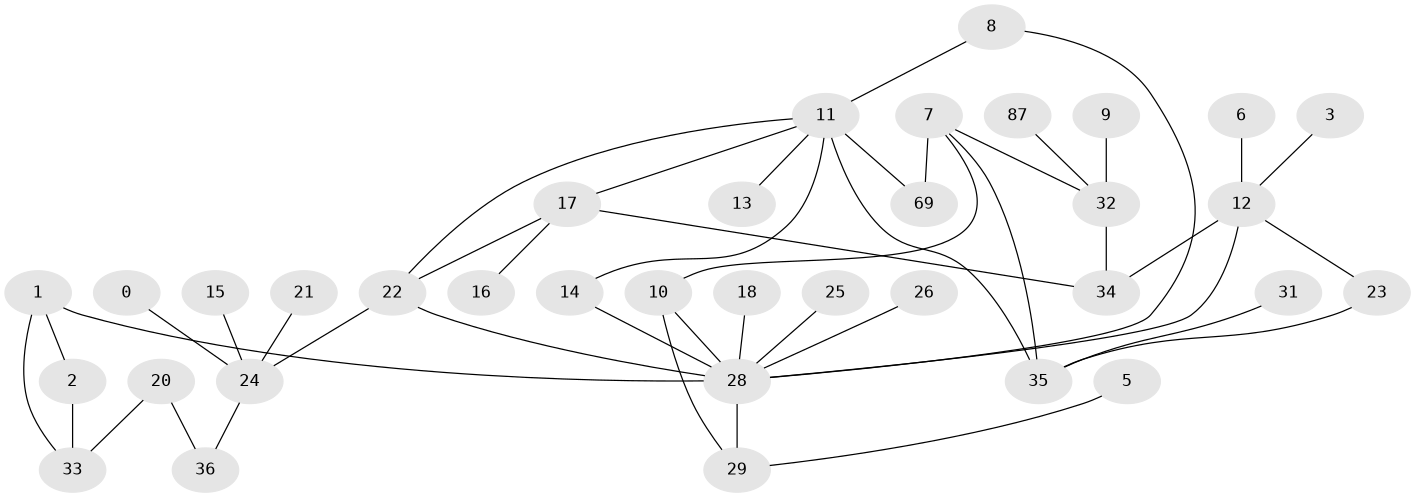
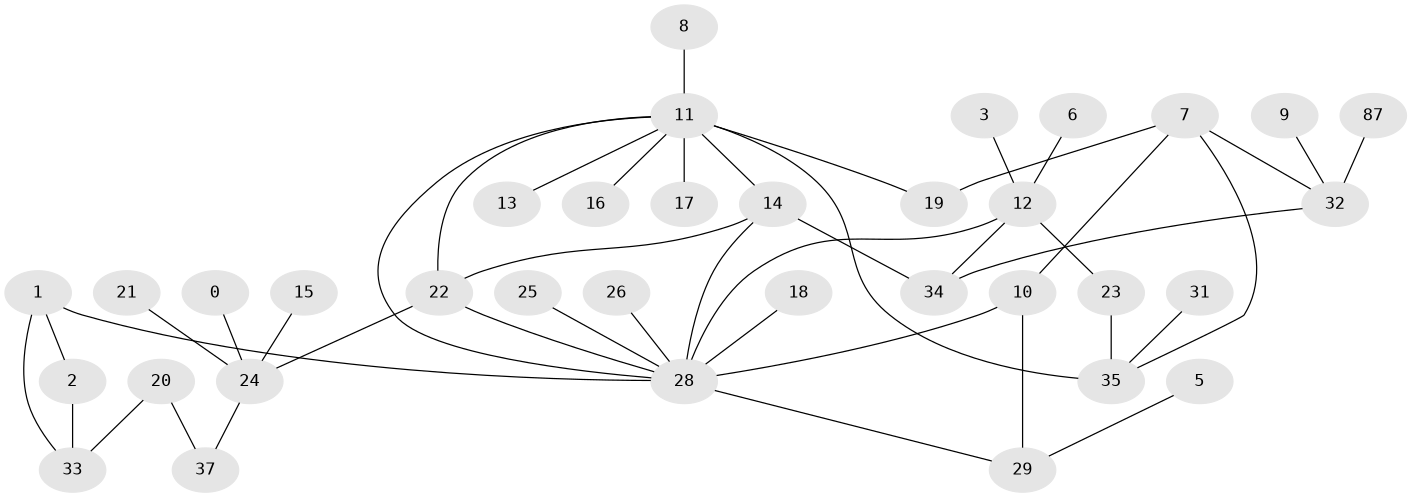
(924, 204) -> (934, 204)
(480, 249) -> (606, 249)
(524, 249) -> (640, 160)
(837, 249) -> (862, 253)
(1150, 315) -> (379, 260)
(206, 470) -> (206, 470)
